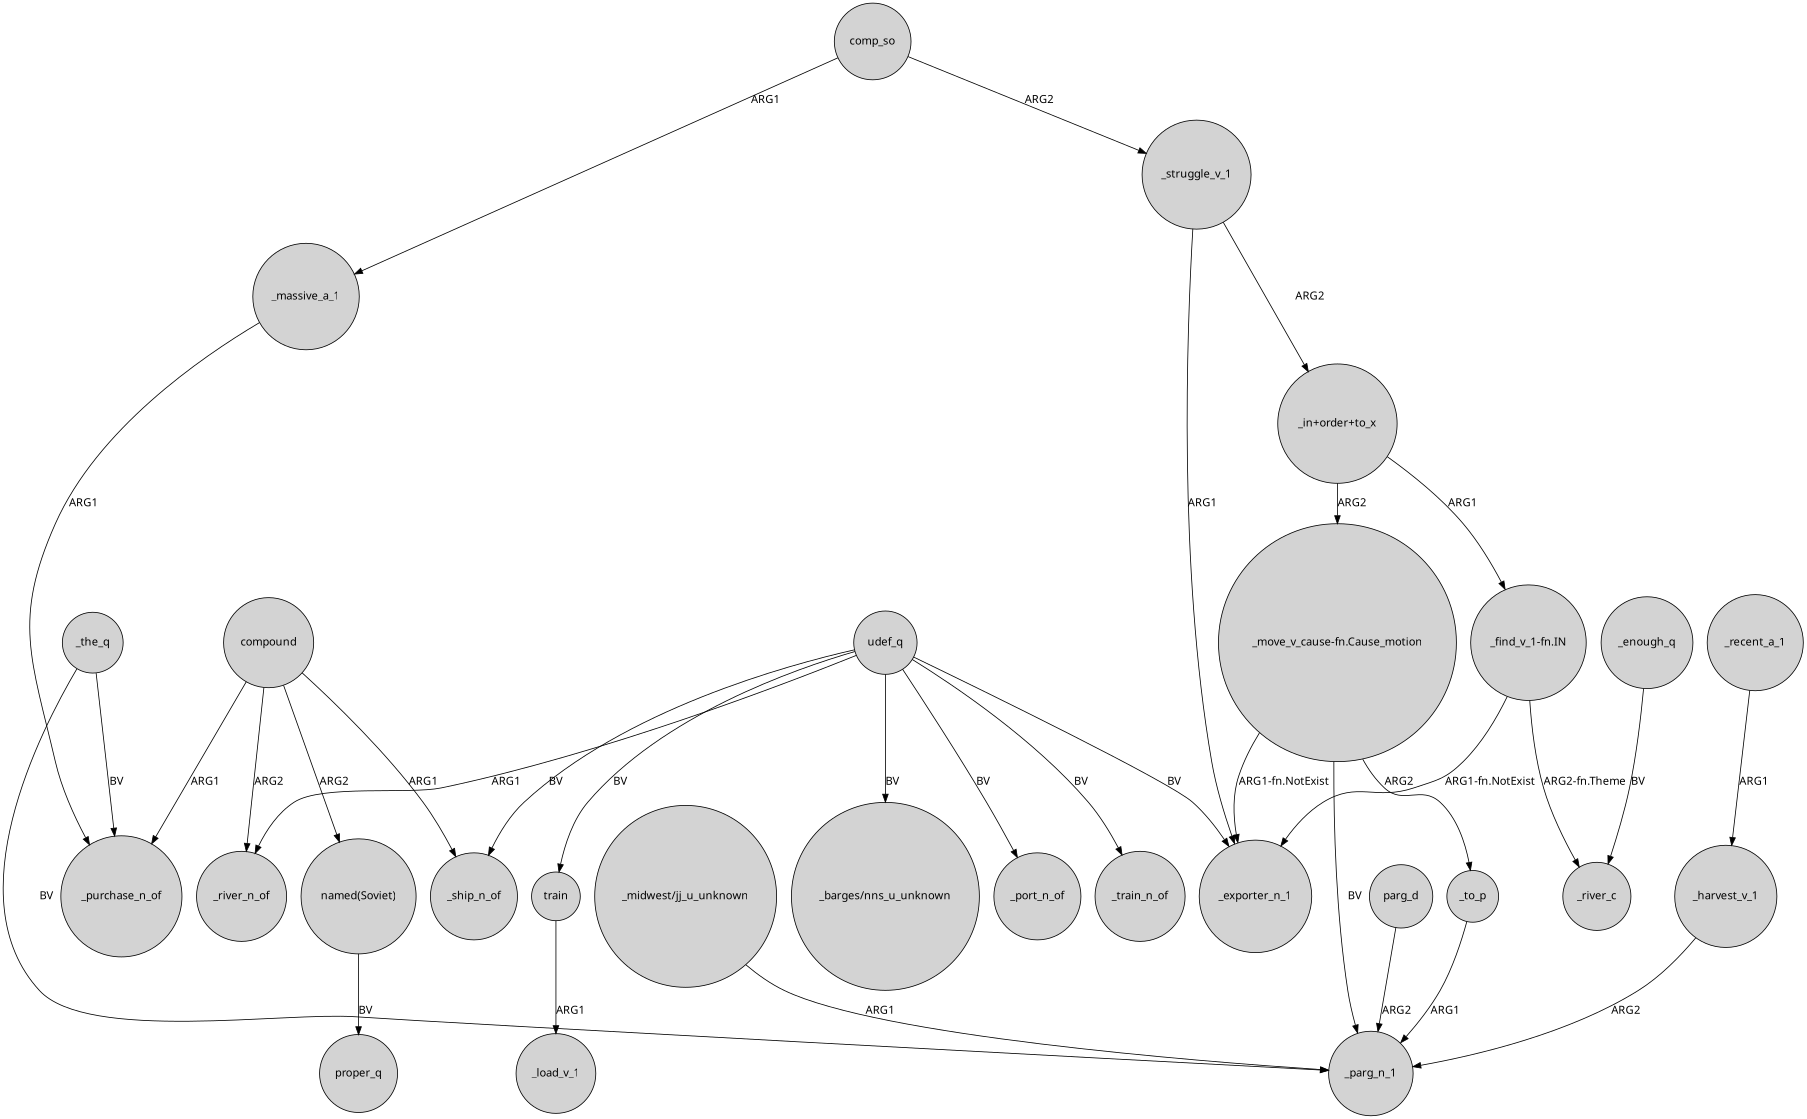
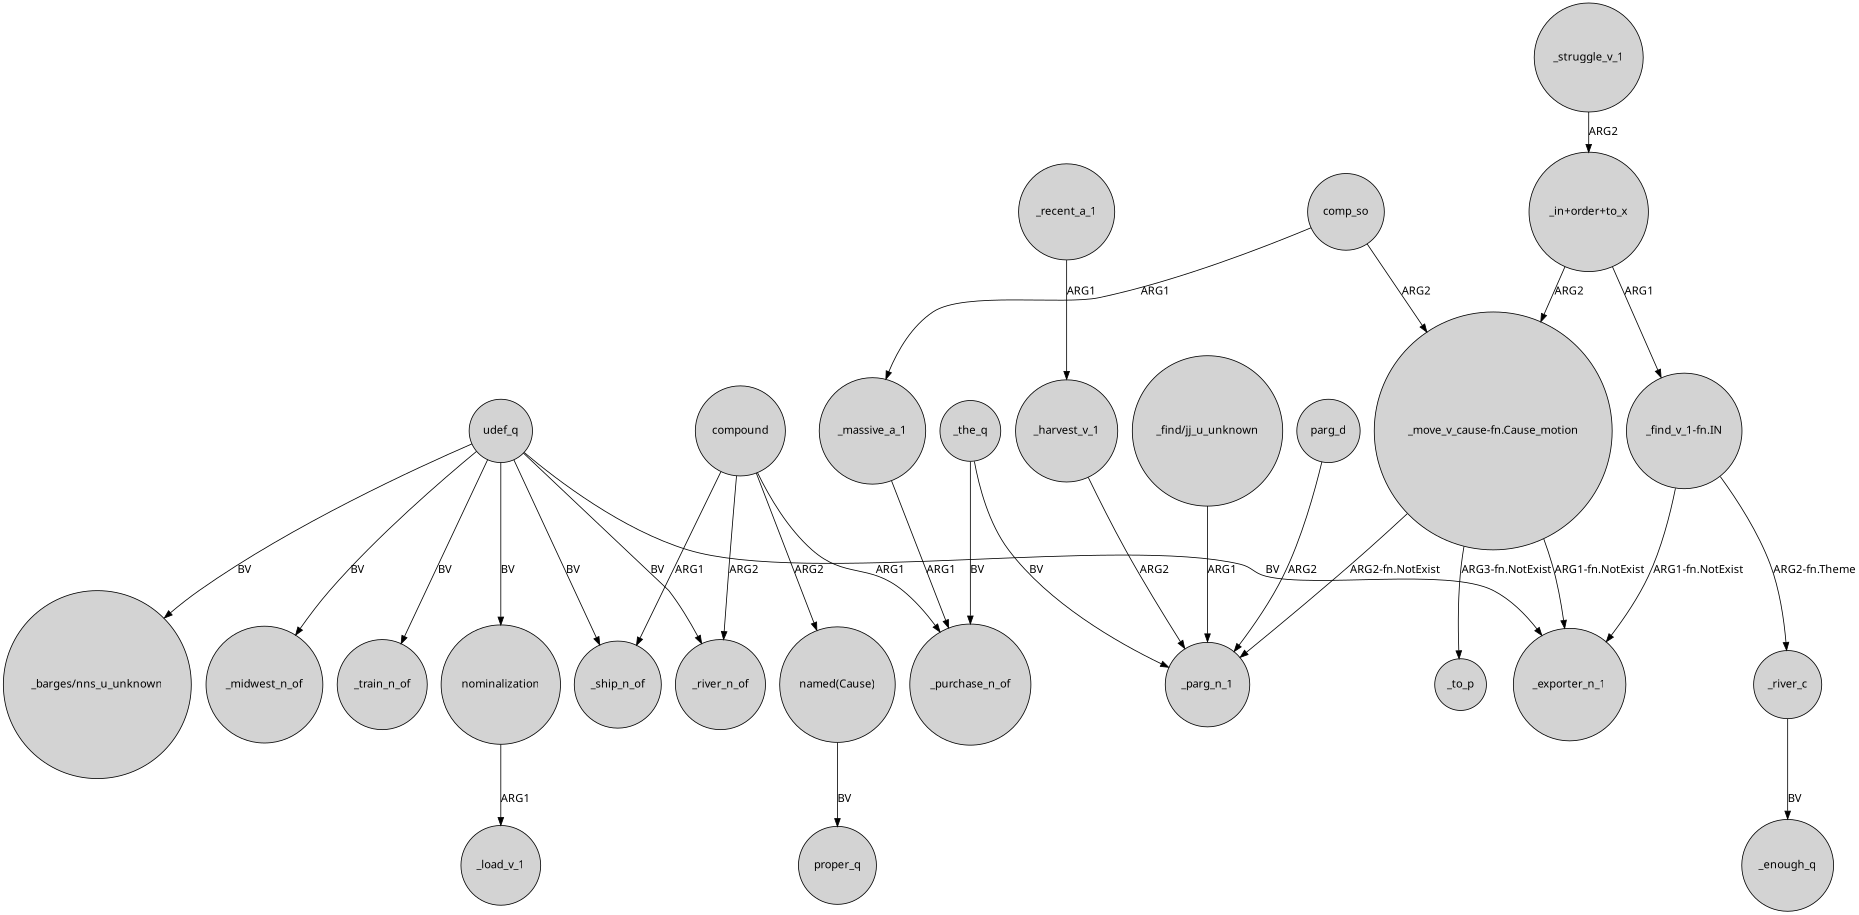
(1023, 103) -> (1395, 285)
(1189, 534) -> none
(1632, 773) -> (1788, 765)
(506, 782) -> (658, 570)
(1399, 782) -> (1507, 570)
(359, 896) -> (837, 685)
(556, 896) -> (501, 685)
(686, 896) -> (1208, 431)
(1037, 896) -> (264, 685)
(1355, 896) -> (1395, 570)
(1444, 983) -> none
